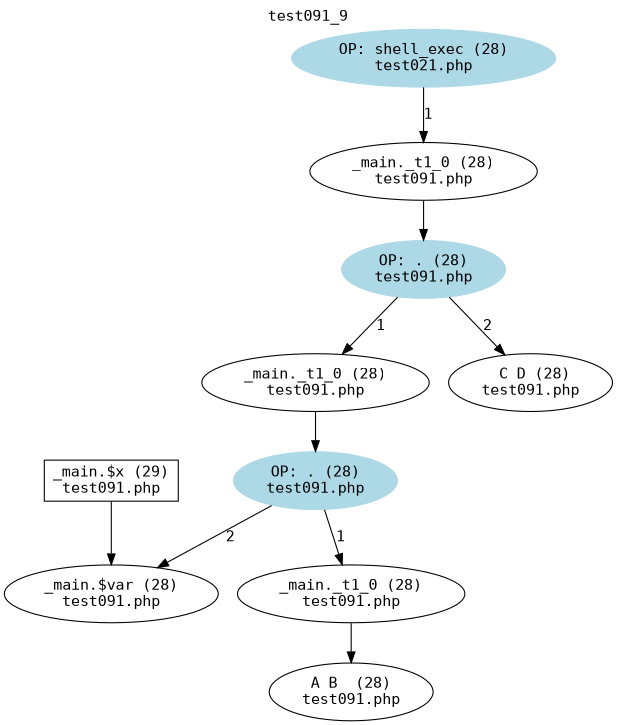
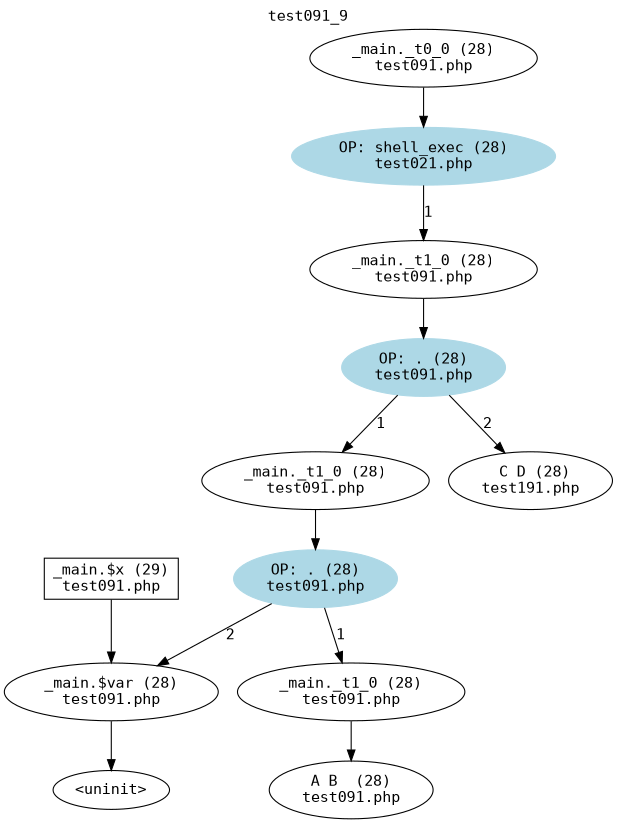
none -> (424, 58)
(531, 383) -> (531, 481)
none -> (111, 790)
